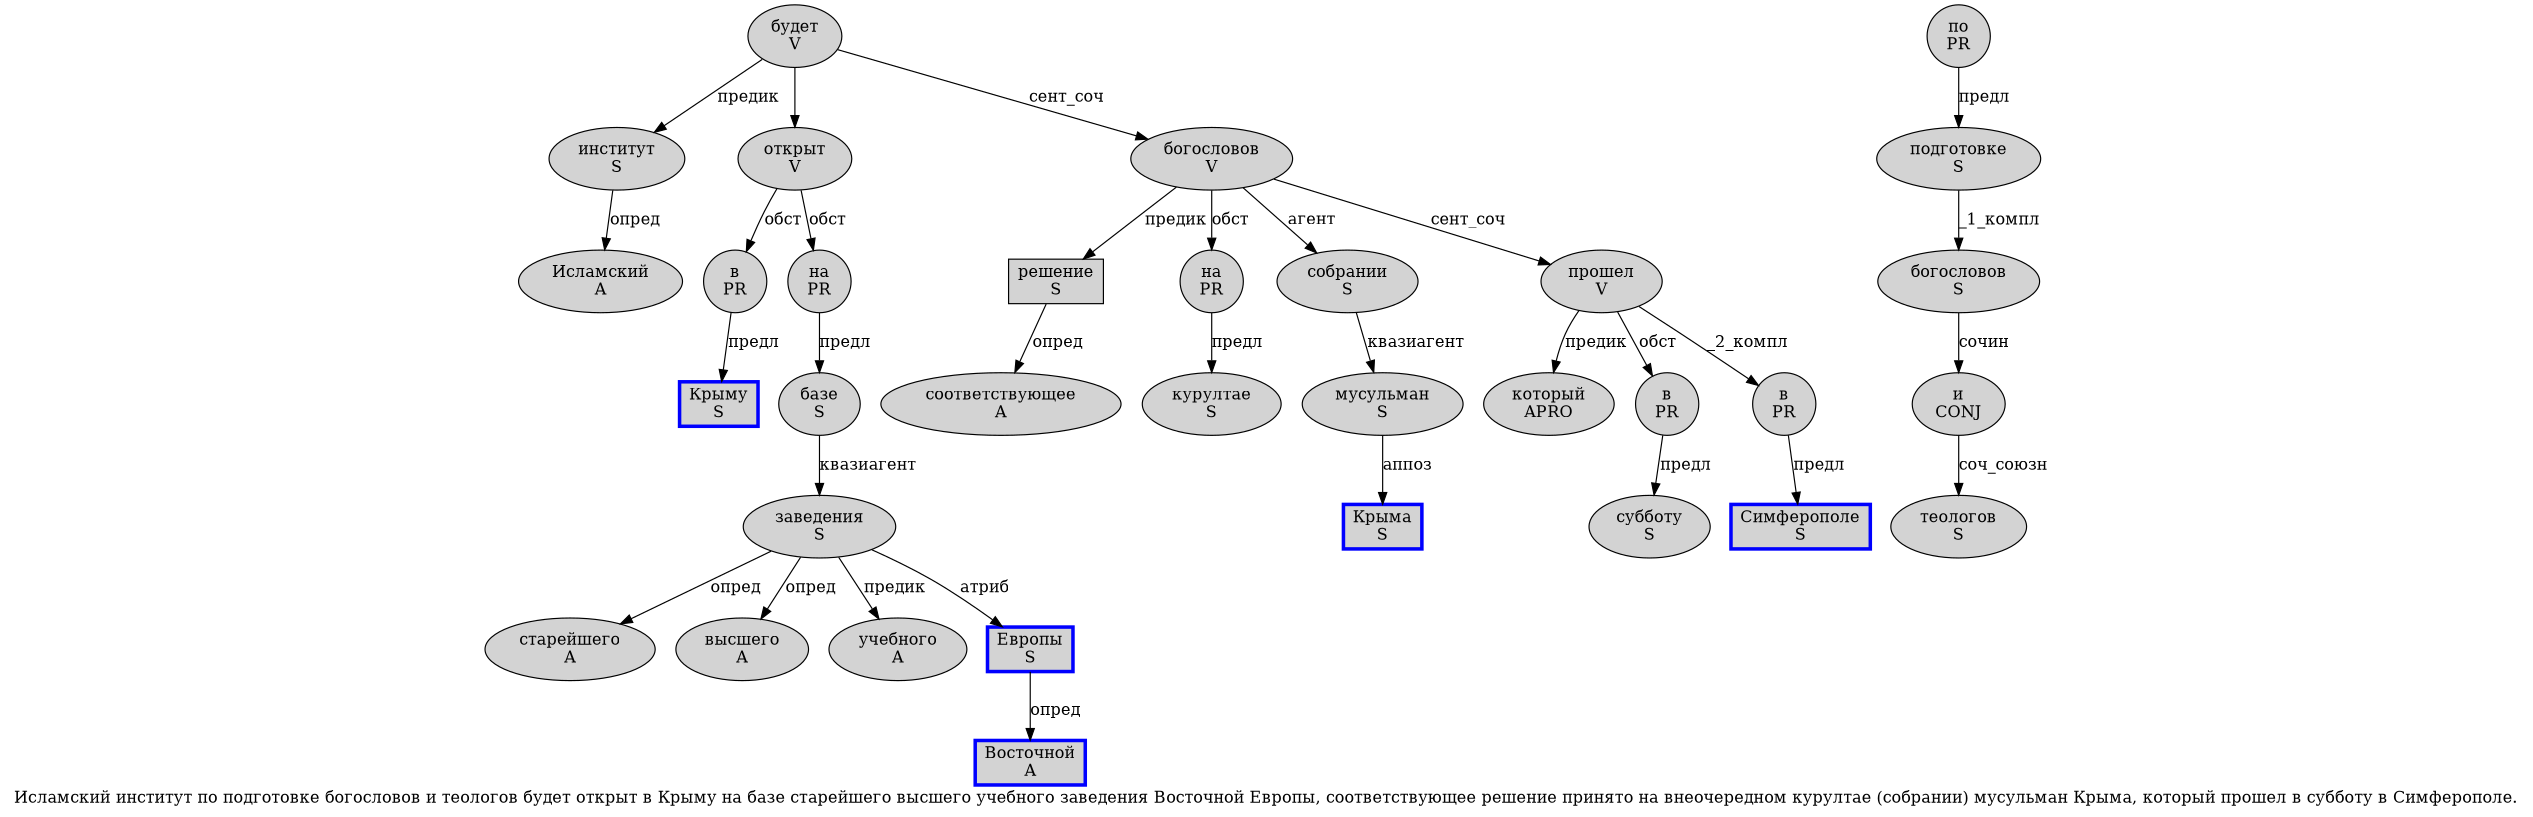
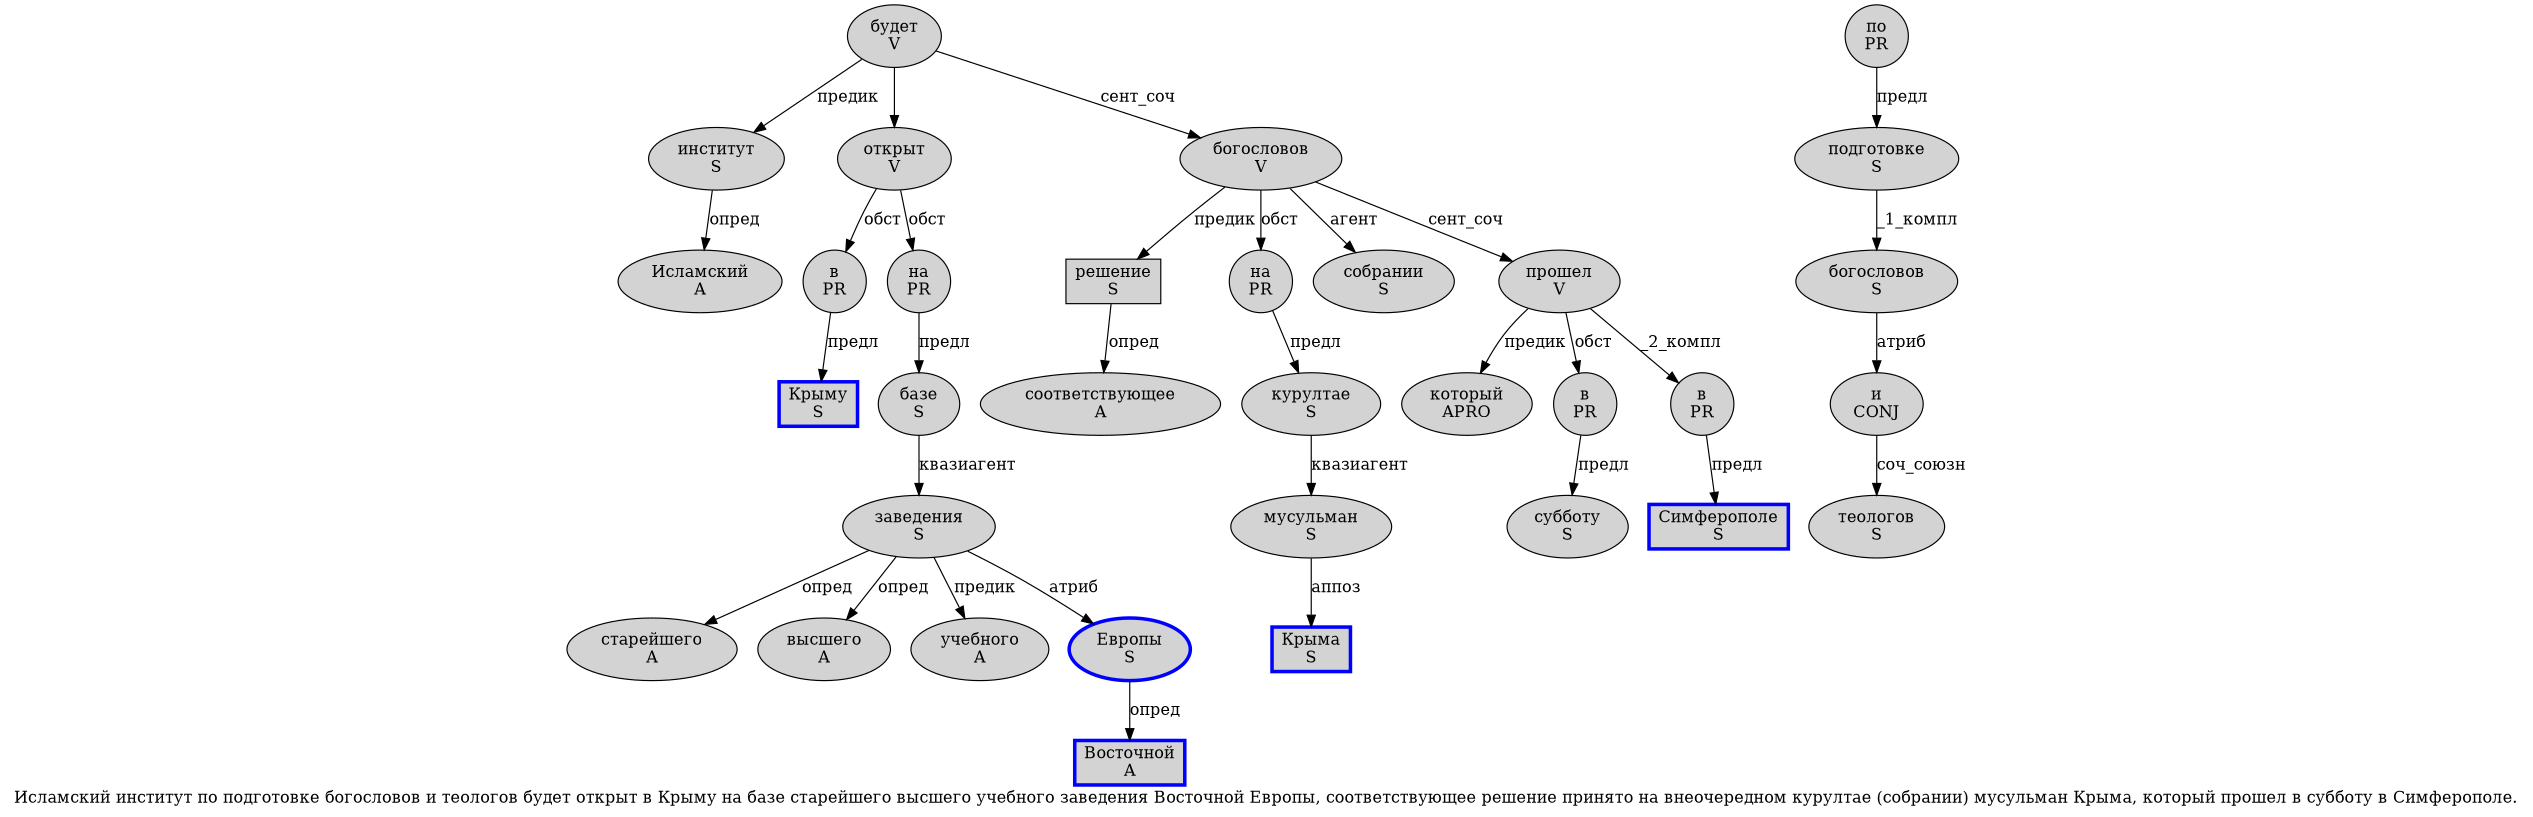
(1363, 337) -> (1311, 459)
(1984, 343) -> (1902, 343)
(1030, 649) -> (1130, 649)
